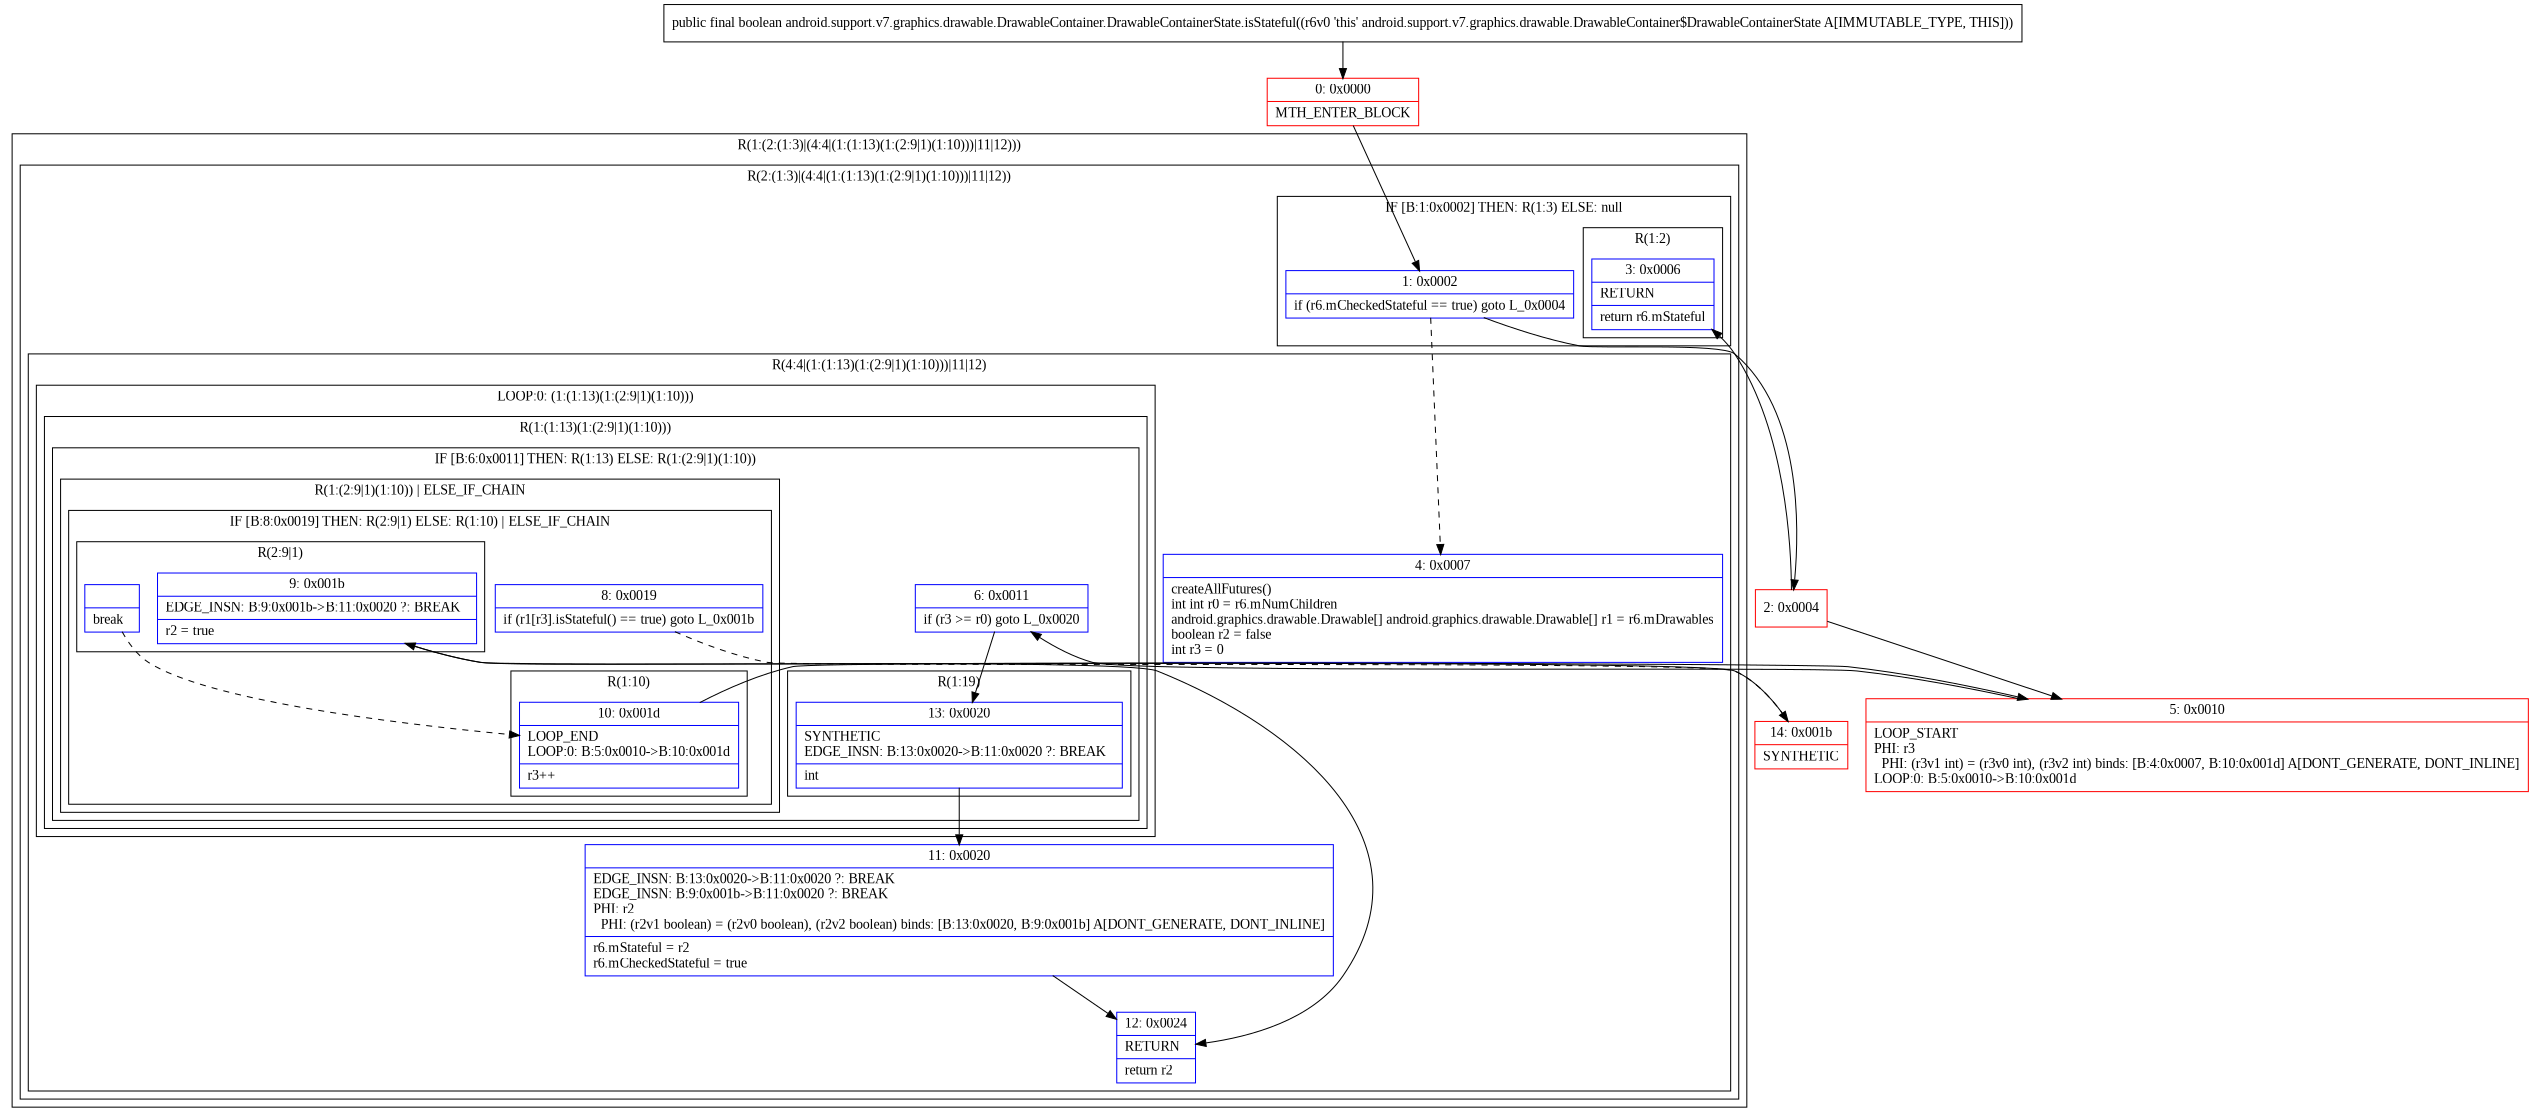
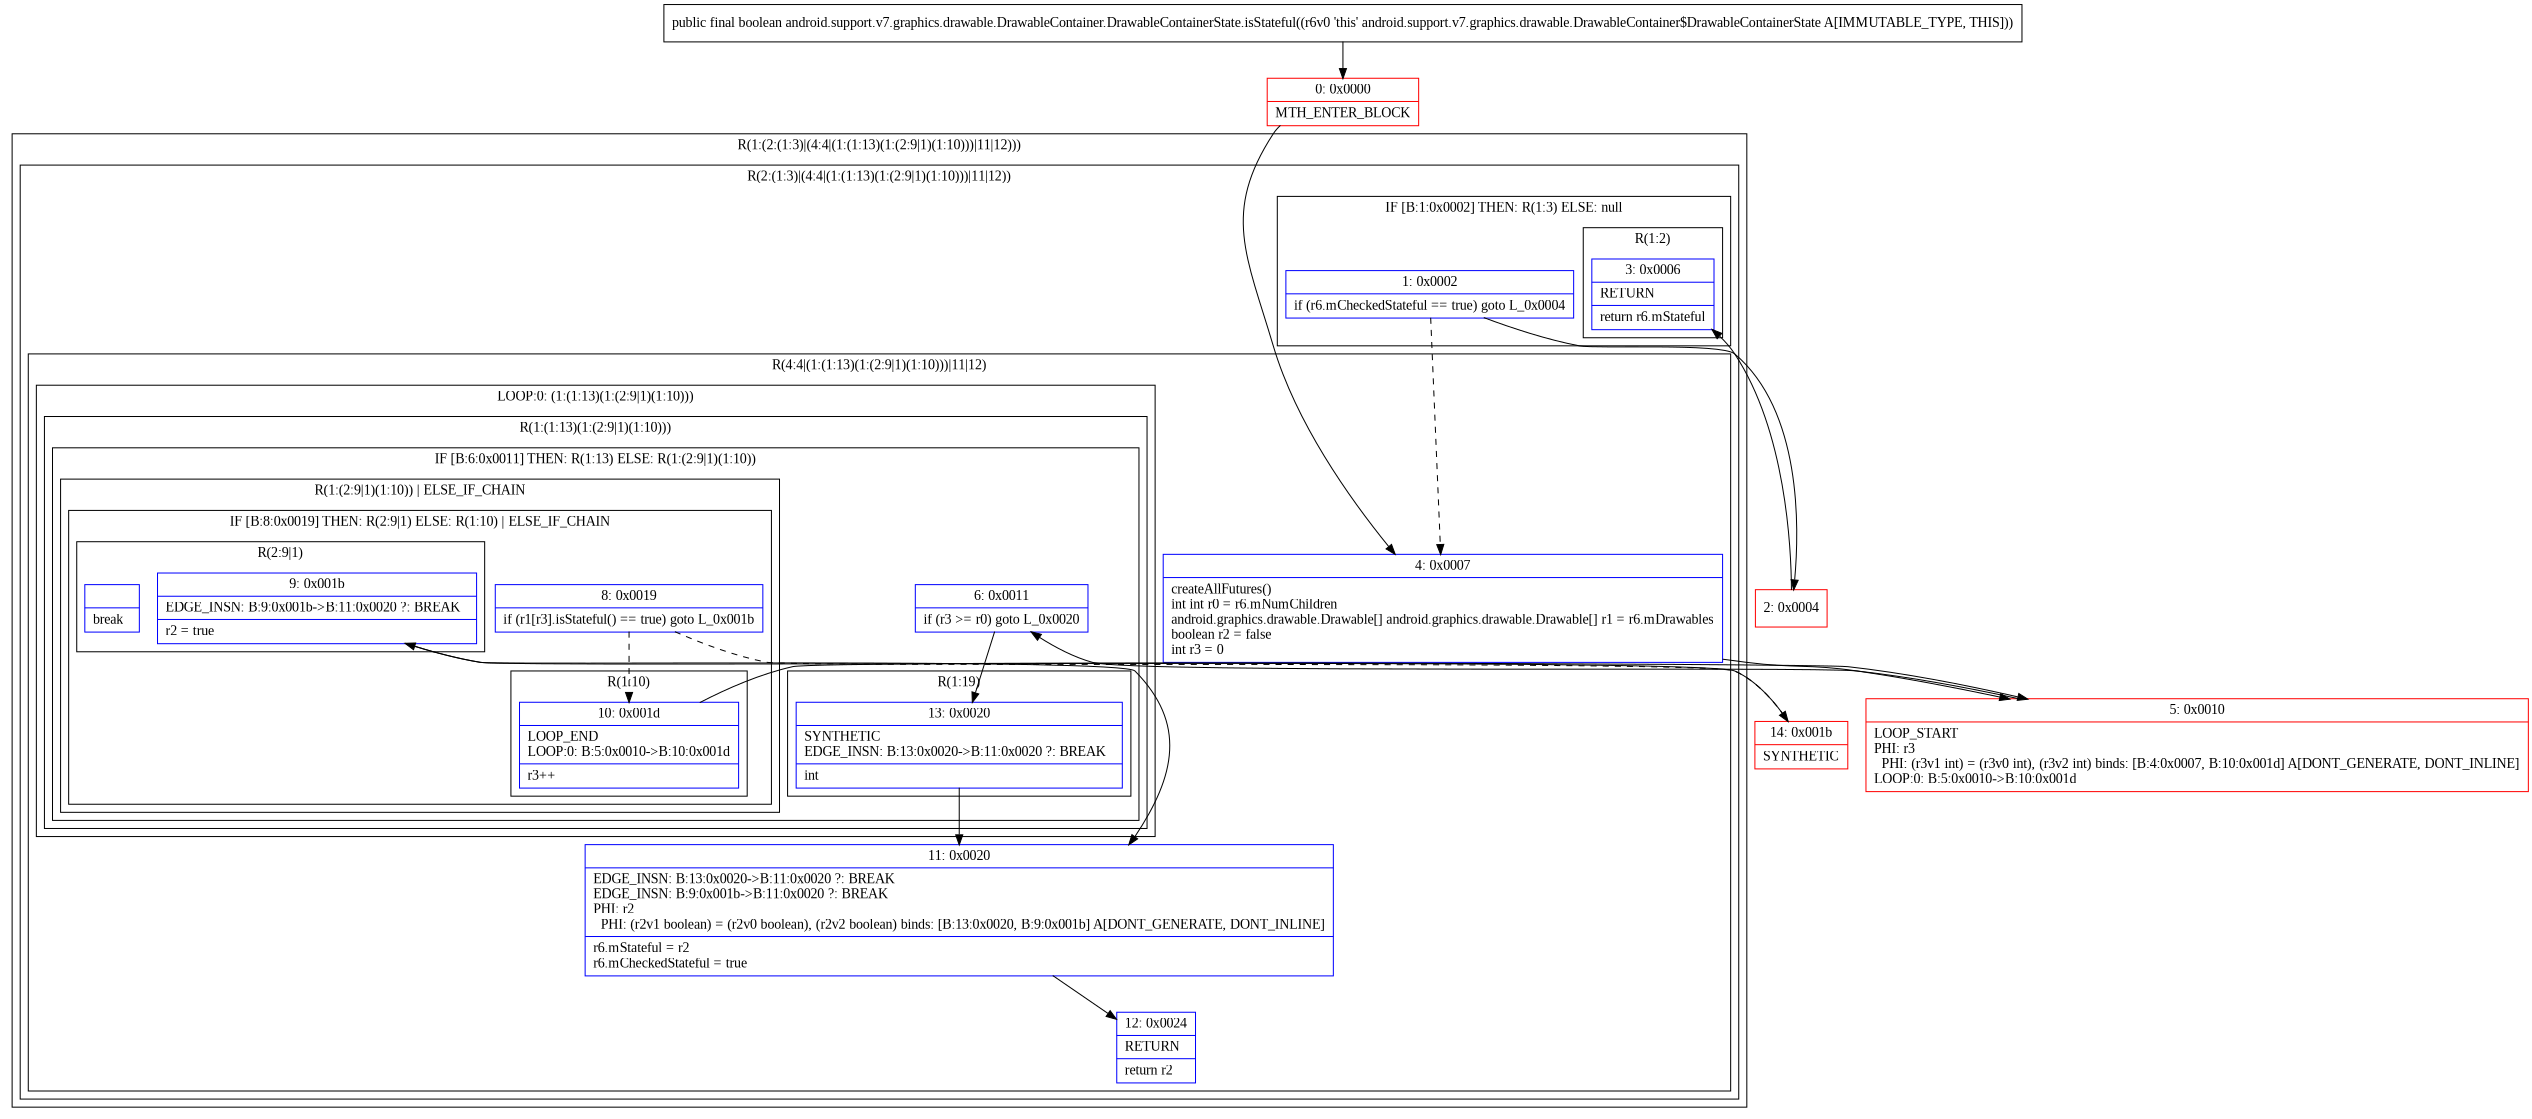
(1383, 190) -> (1270, 335)
(1940, 659) -> (1862, 672)
(1165, 674) -> (861, 663)
(306, 708) -> (629, 656)
